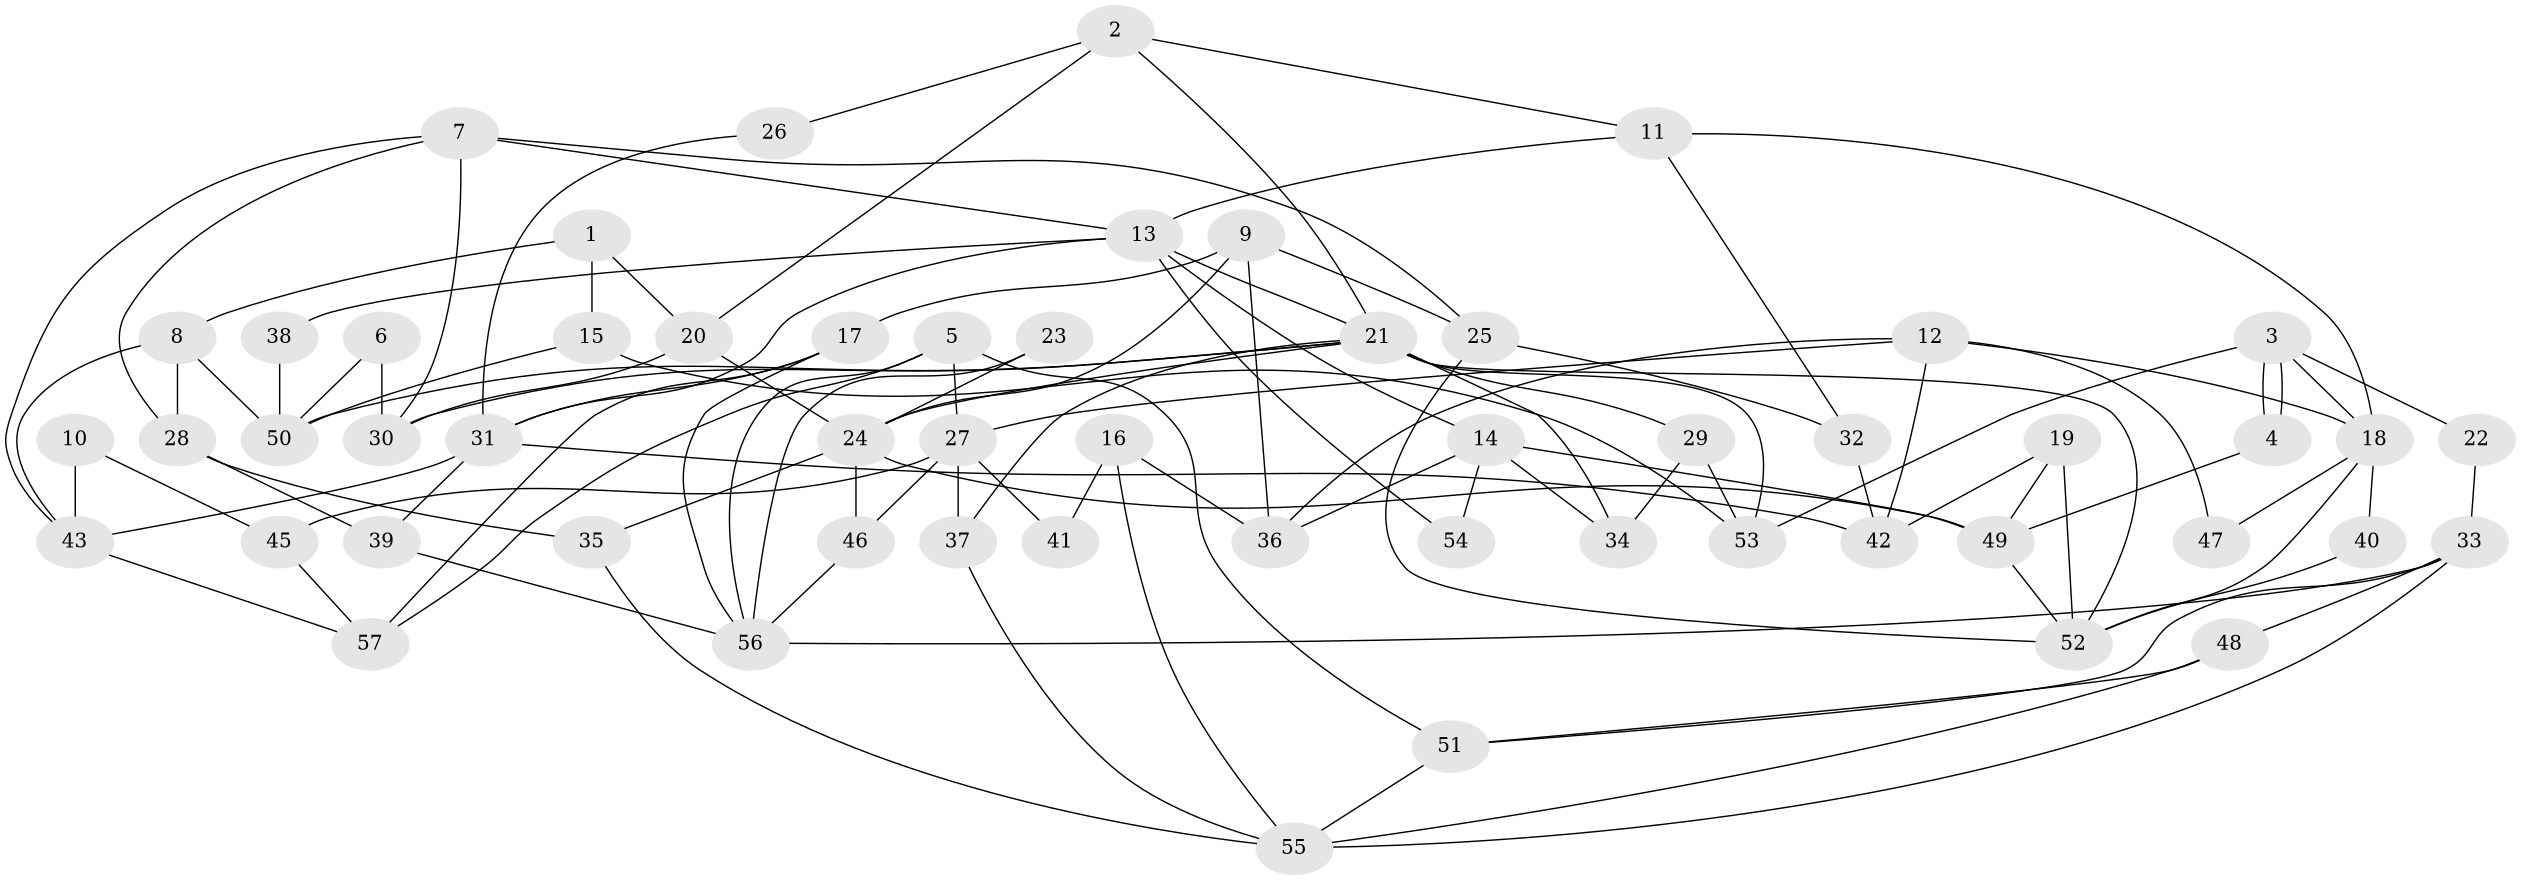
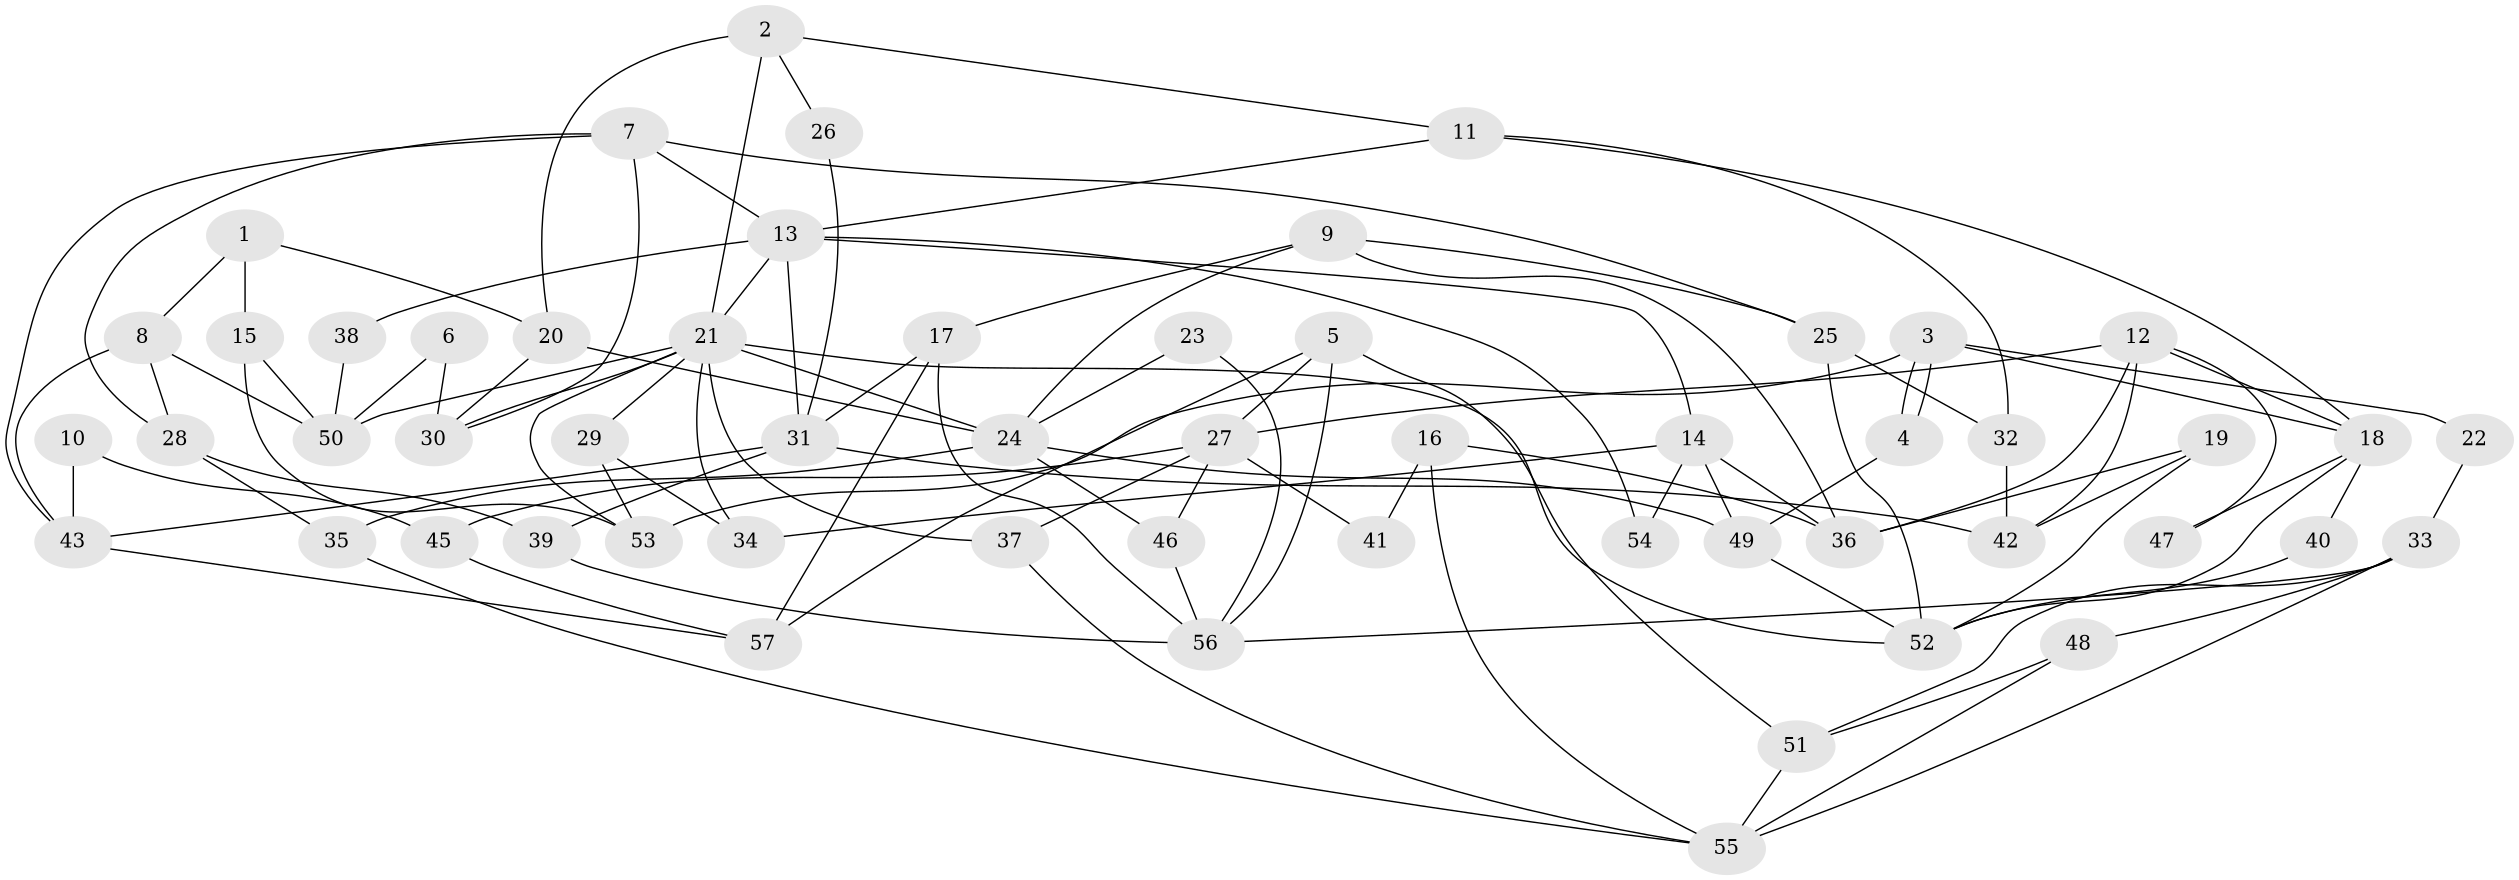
(2029, 491) -> (2031, 491)
